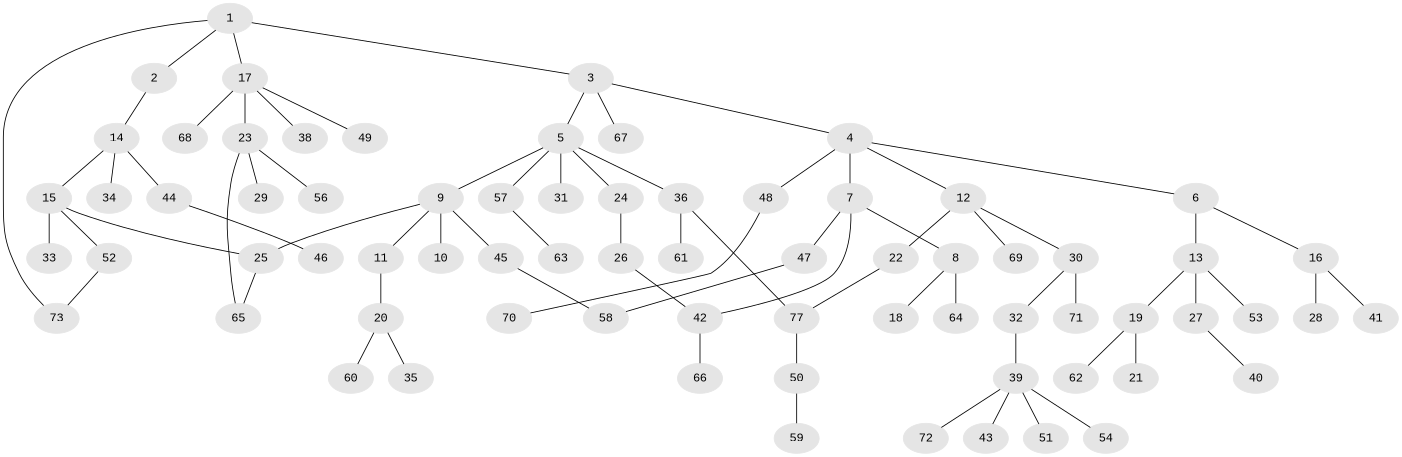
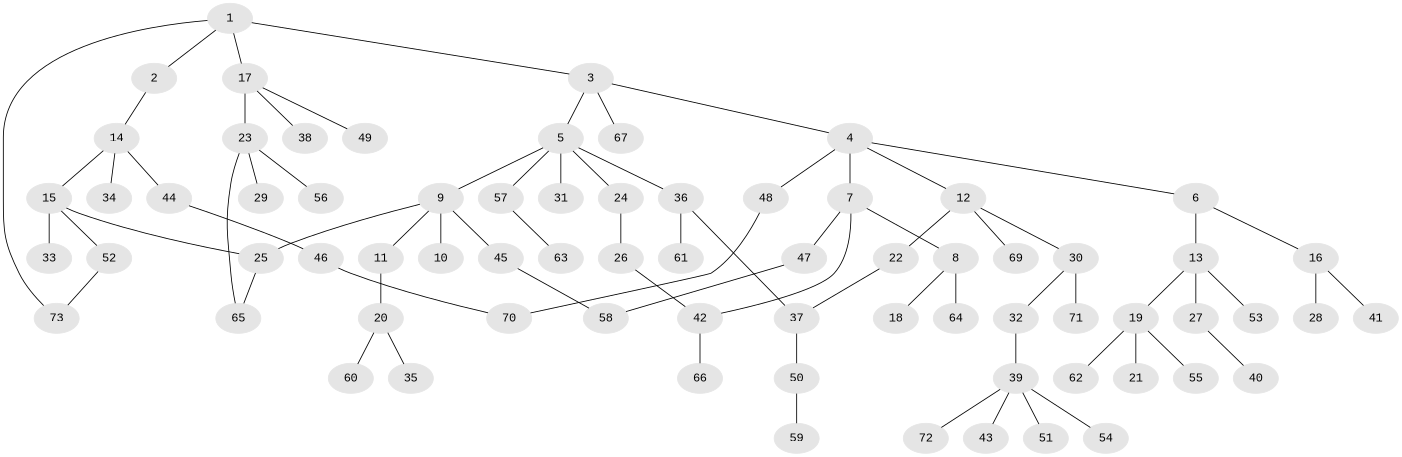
(185, 138) -> none
none -> (412, 293)
(797, 318) -> (797, 318)
none -> (1196, 378)
